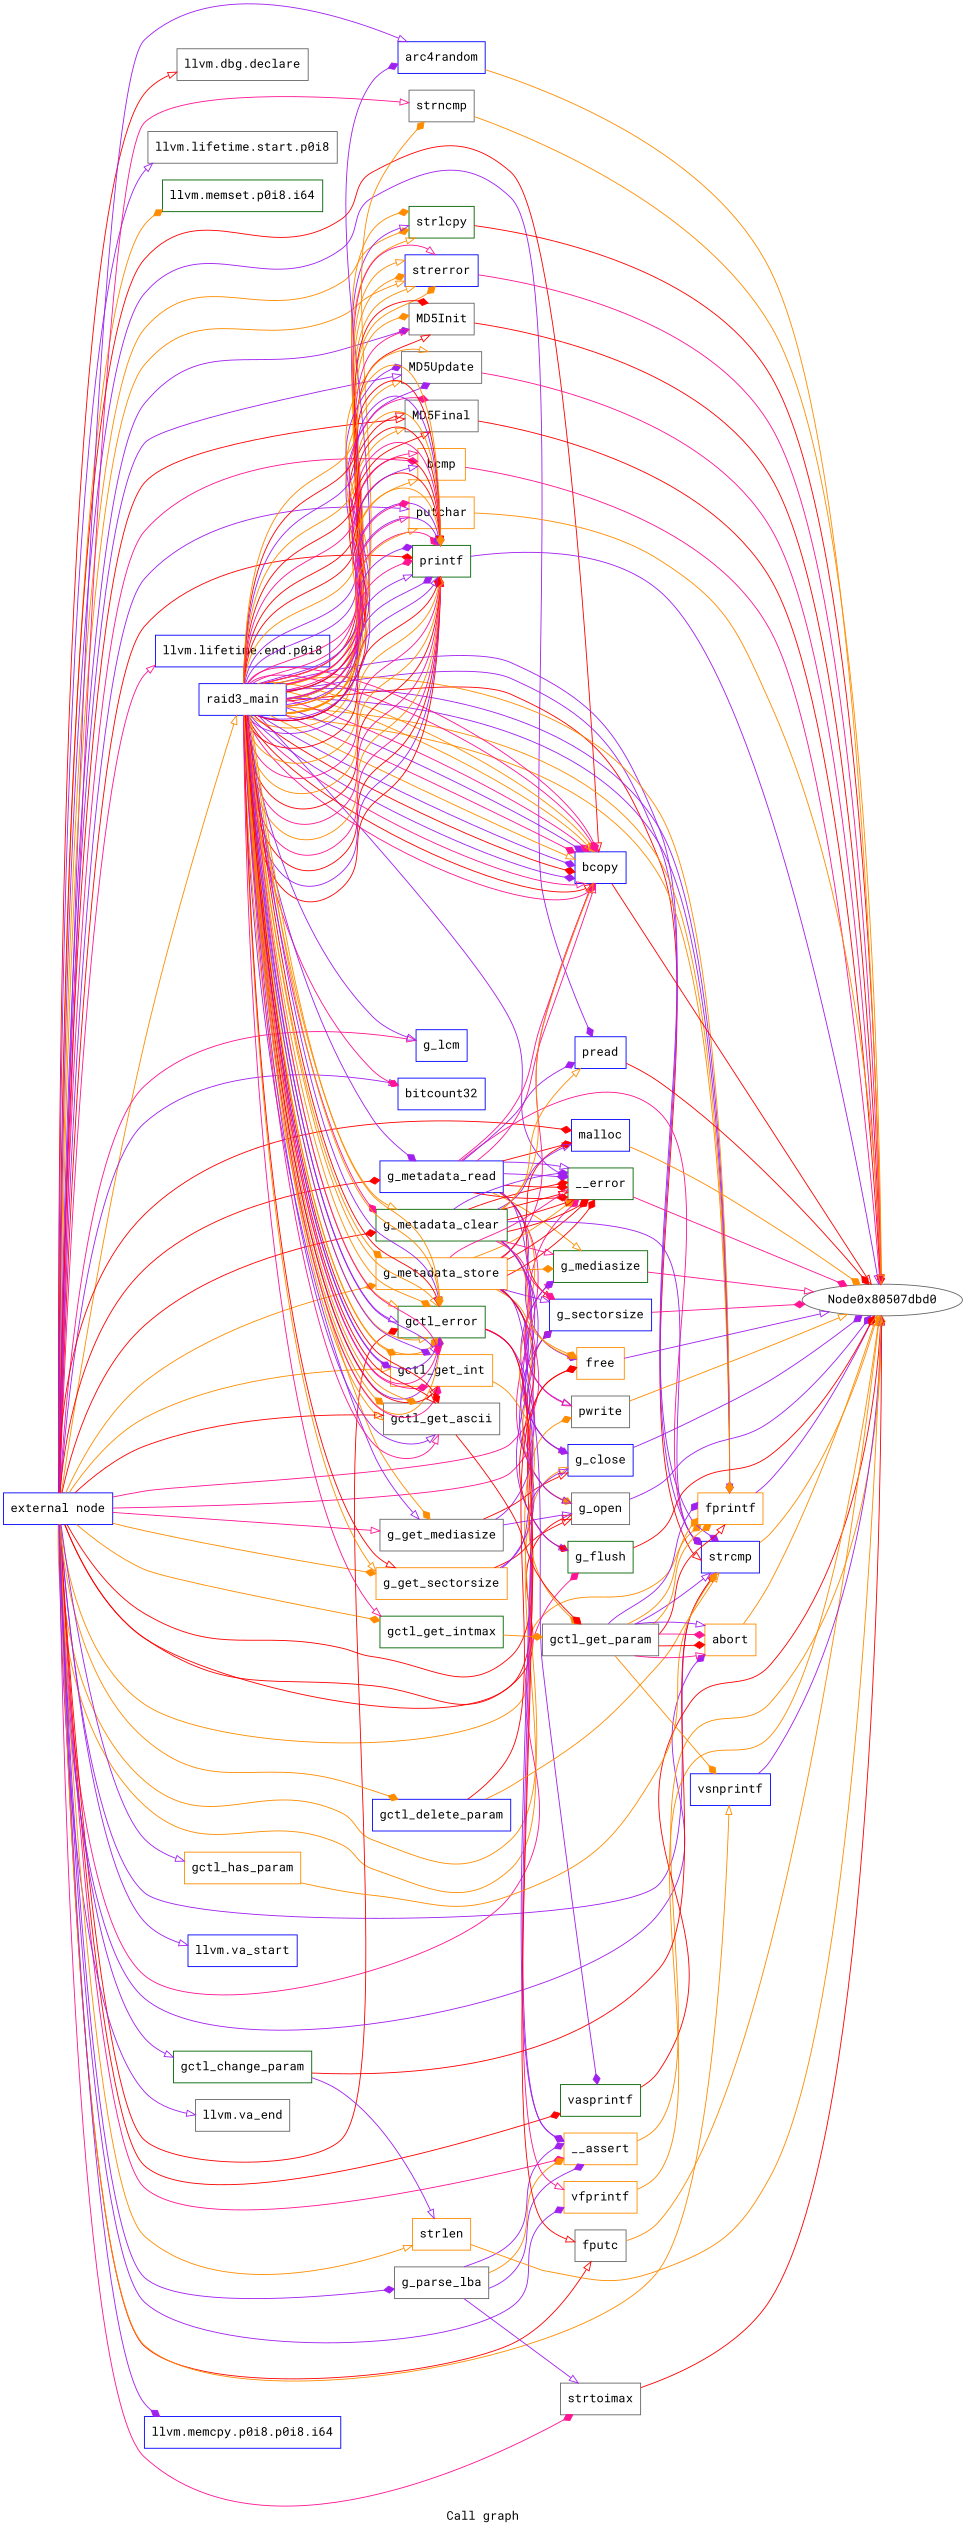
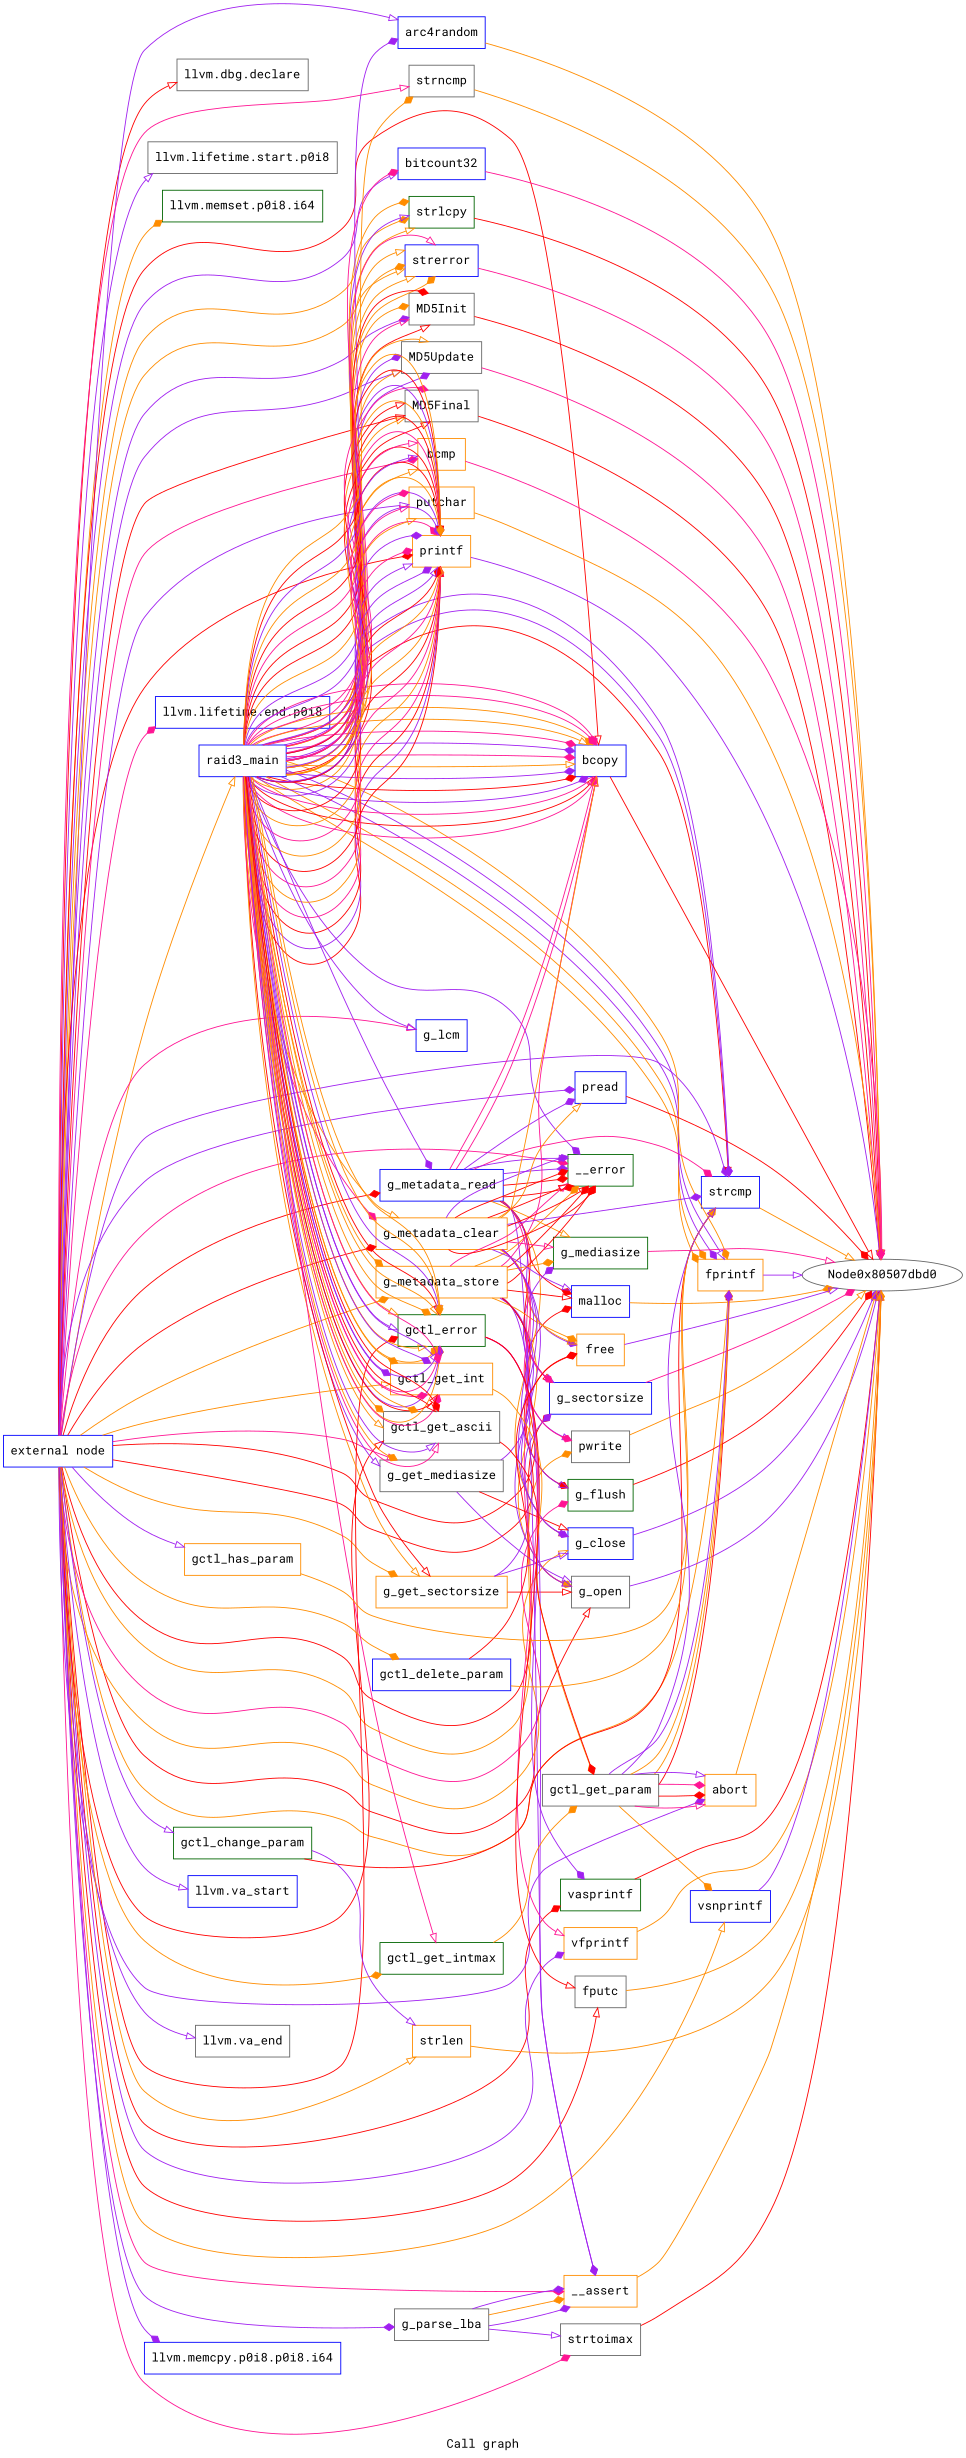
(442, 561) -> (442, 551)
(96, 913) -> (85, 1081)
(442, 1225) -> (442, 1234)
(735, 1239) -> (838, 620)
(526, 1325) -> (526, 1346)
(427, 1492) -> none
